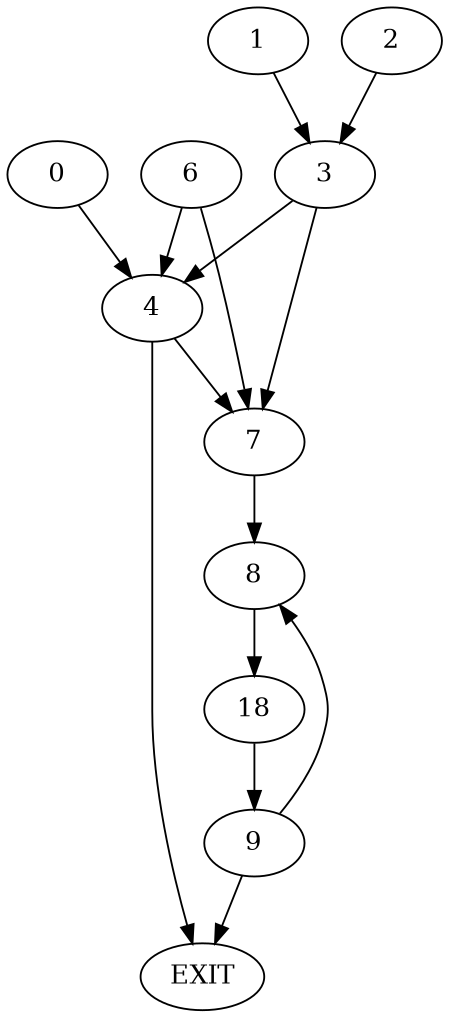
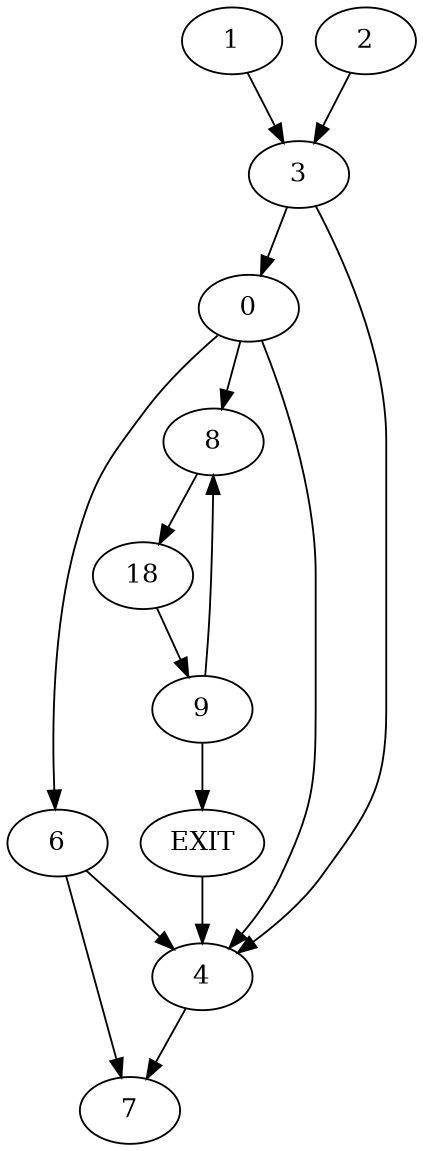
(292, 299) -> (277, 232)
(254, 500) -> (234, 366)
none -> (77, 540)
(152, 635) -> (202, 901)
